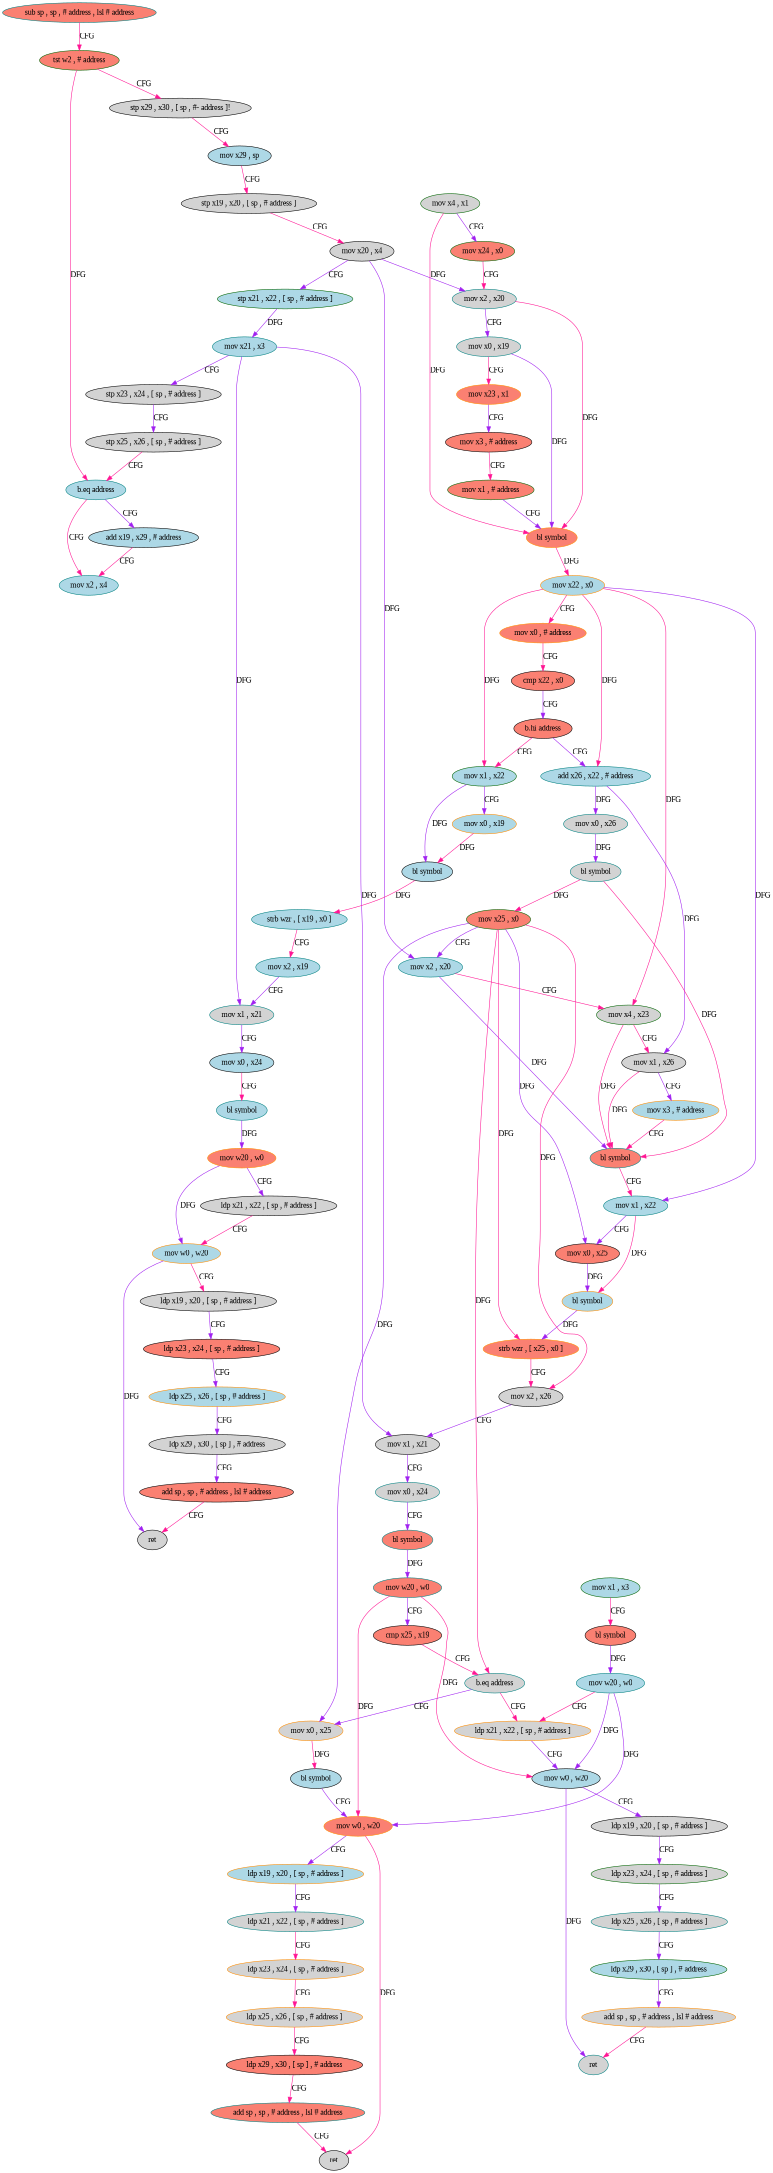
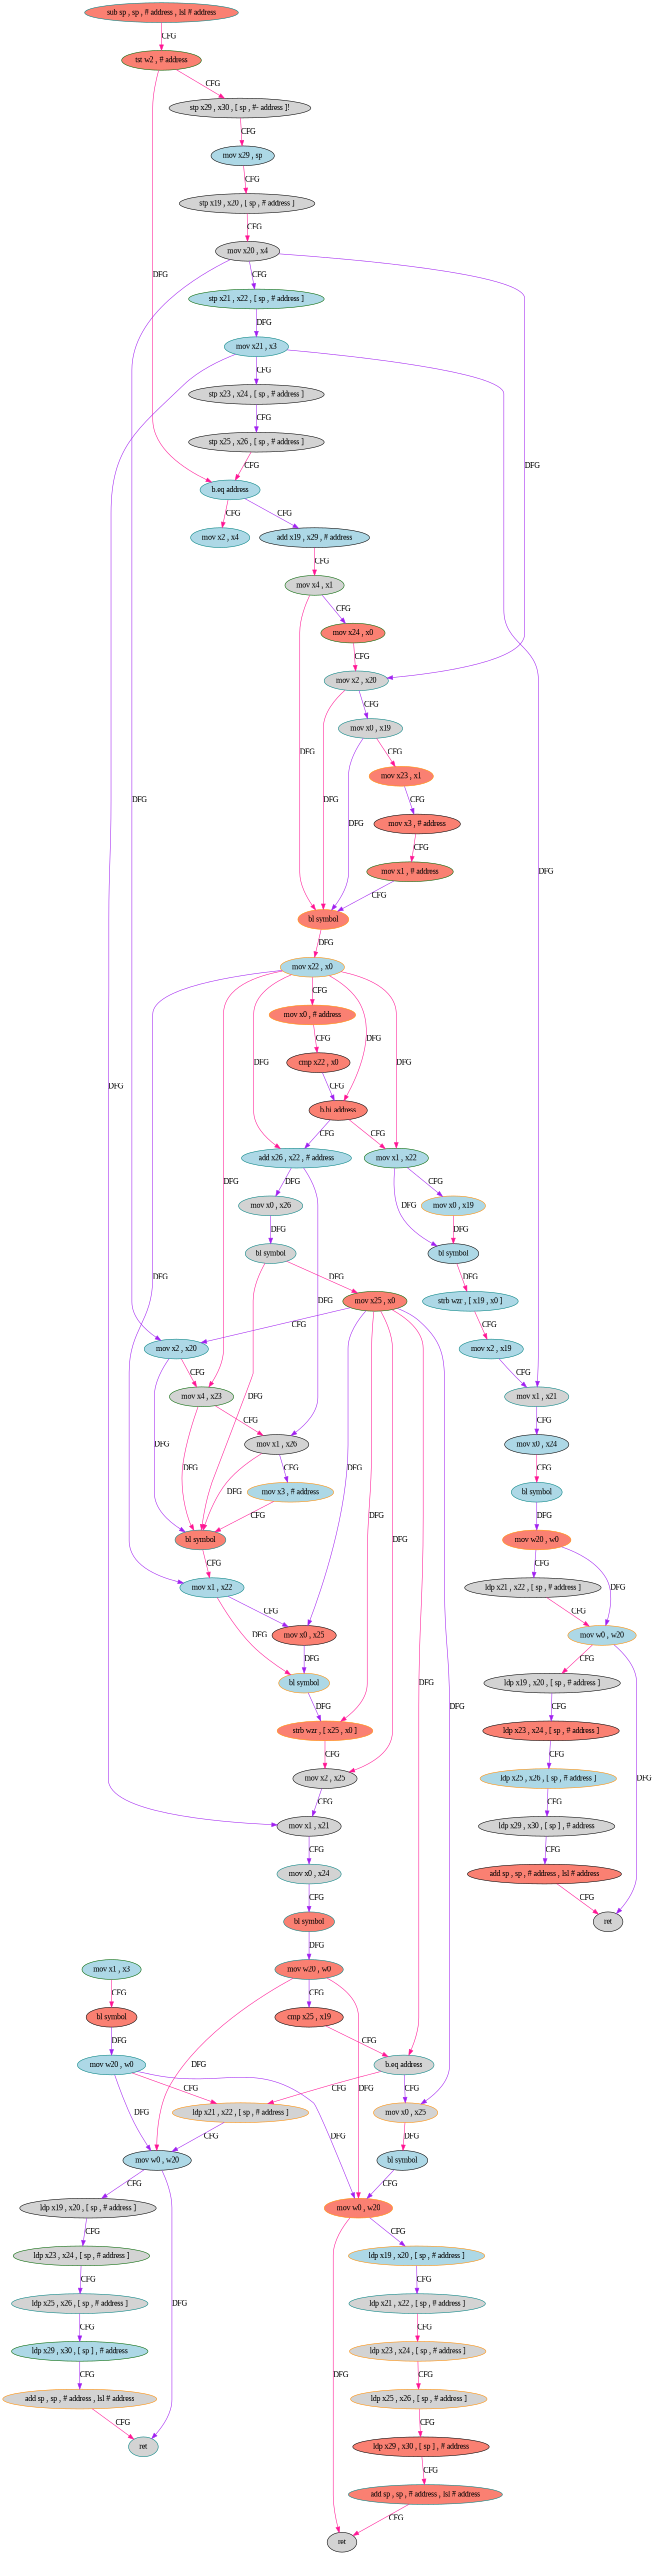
(118, 560) -> (315, 559)
none -> (366, 1030)
(531, 1397) -> (325, 1779)
